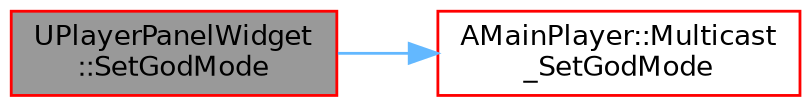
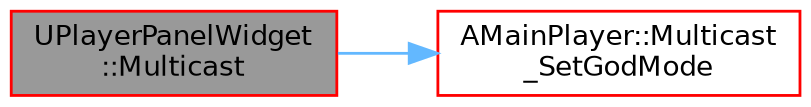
(174, 53) -> (174, 53)
